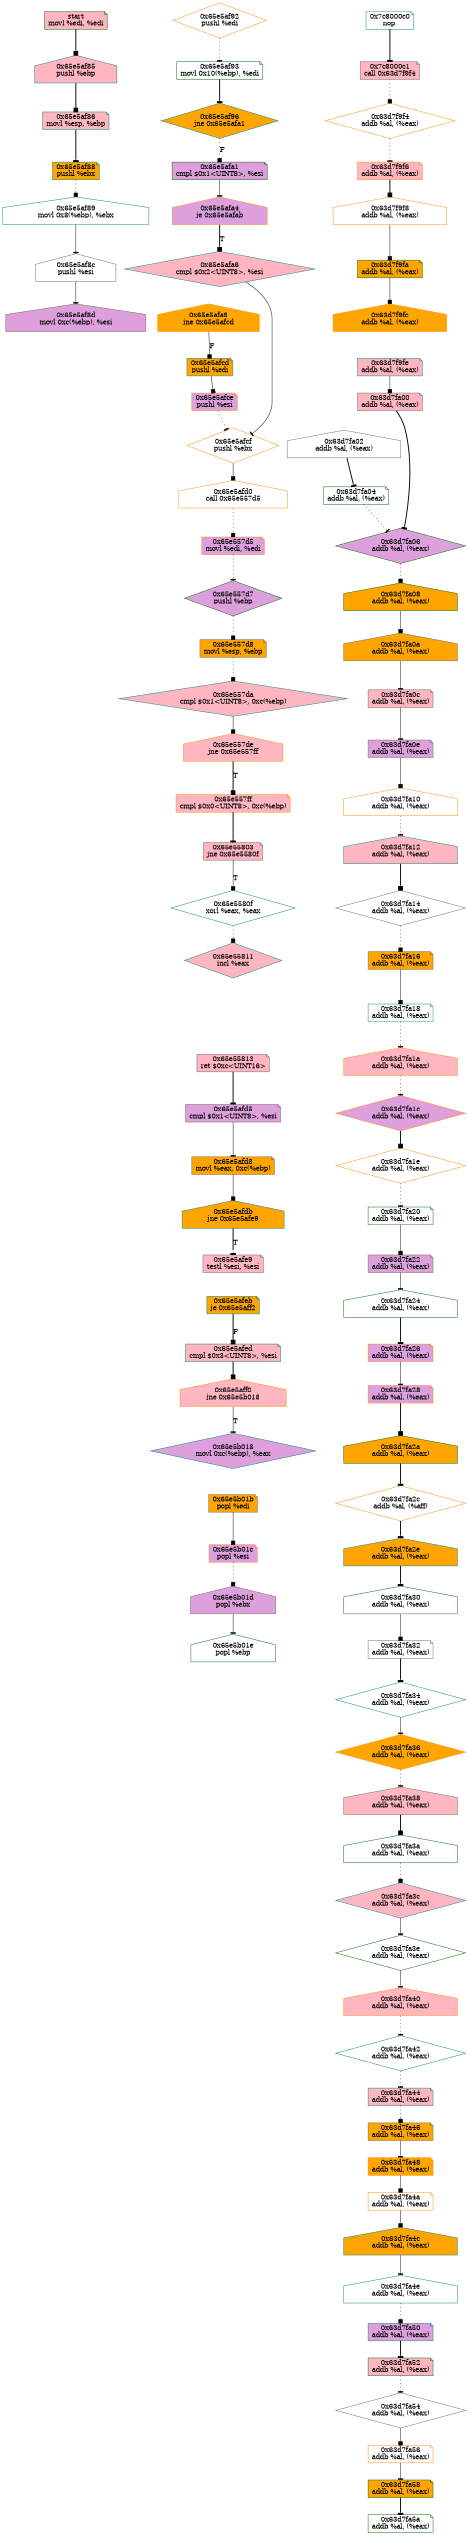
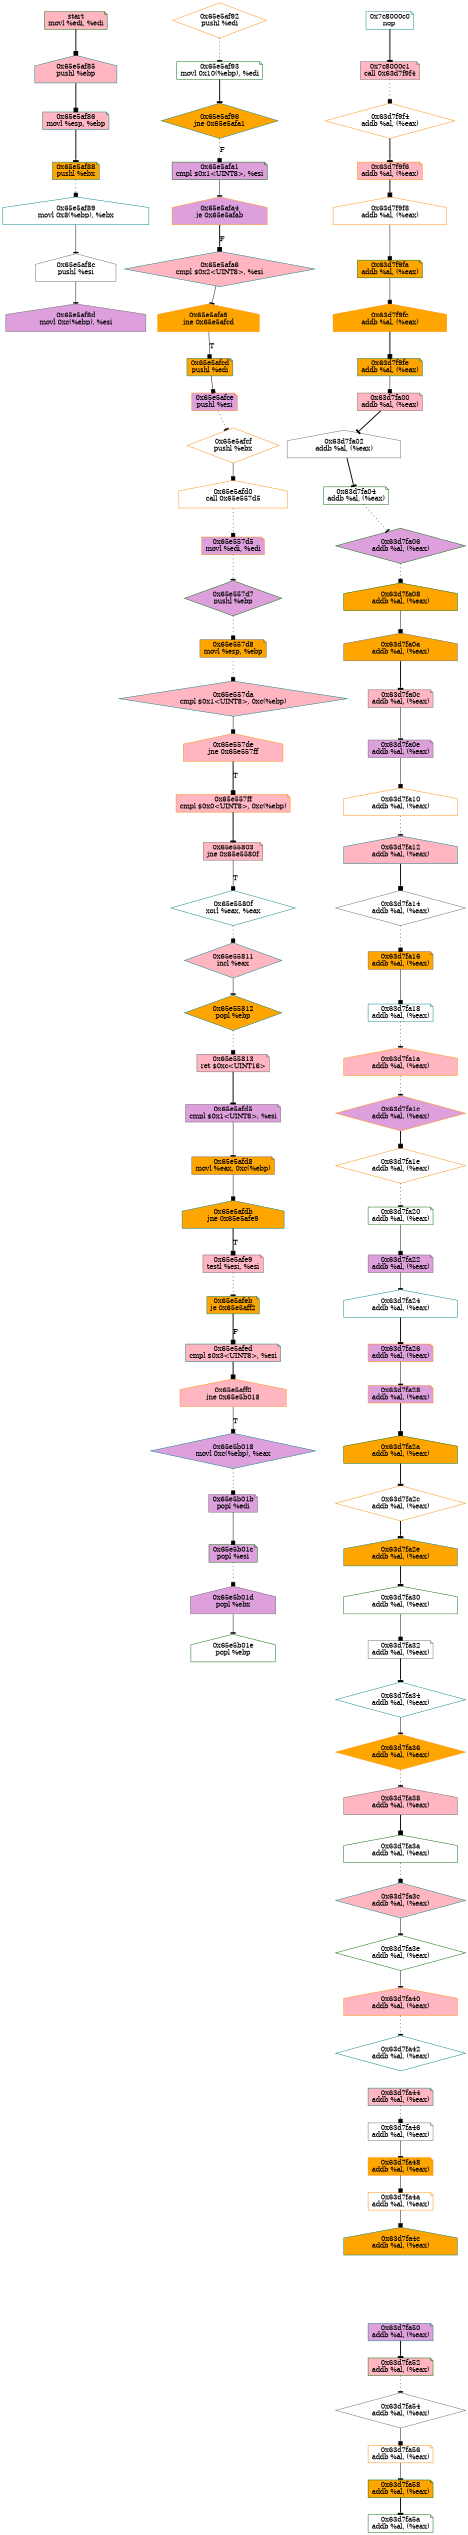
(390, 149) -> (390, 149)
(222, 240) -> (222, 240)
none -> (390, 343)
(212, 346) -> (212, 346)
(272, 356) -> (214, 294)
(390, 367) -> (390, 367)
(410, 468) -> (370, 421)
(401, 674) -> (401, 674)
none -> (233, 1013)
(233, 1239) -> (233, 1239)
none -> (233, 1283)
(401, 1305) -> (401, 1305)
(233, 1419) -> (233, 1419)
none -> (233, 1479)
(233, 1503) -> (233, 1503)
(401, 1503) -> (401, 1503)
(233, 1554) -> (233, 1554)
(401, 2078) -> none
(401, 2132) -> (401, 2132)
(401, 2291) -> none
